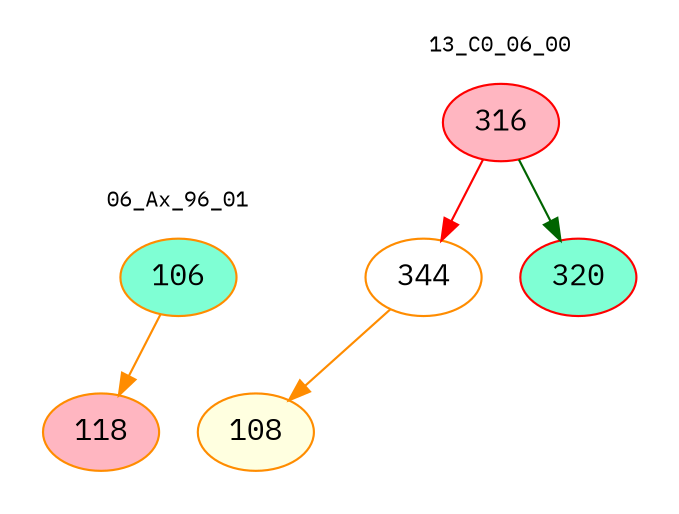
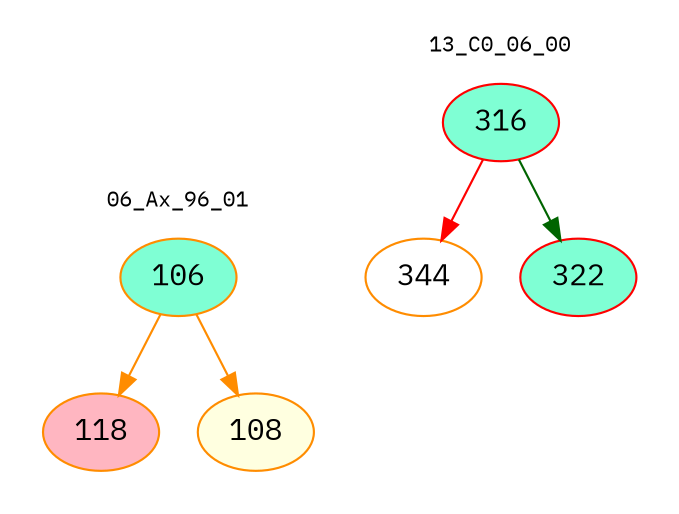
(501, 123) -> (501, 123)
(578, 277) -> (578, 277)
(348, 348) -> (212, 345)
